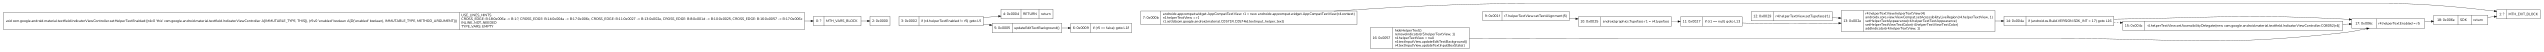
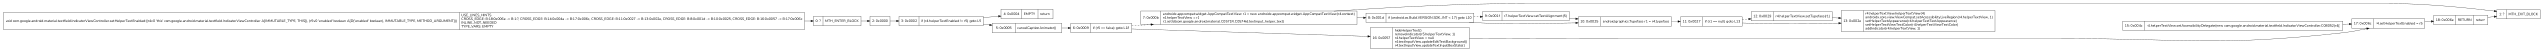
(1030, 14) -> (1030, 14)
none -> (1420, 18)
none -> (1745, 19)
(2464, 20) -> (2465, 20)
(842, 21) -> (842, 21)
none -> (893, 21)
(2059, 21) -> none
(2399, 23) -> (2399, 23)
none -> (1141, 25)
(1037, 28) -> (1037, 28)
none -> (1250, 33)
